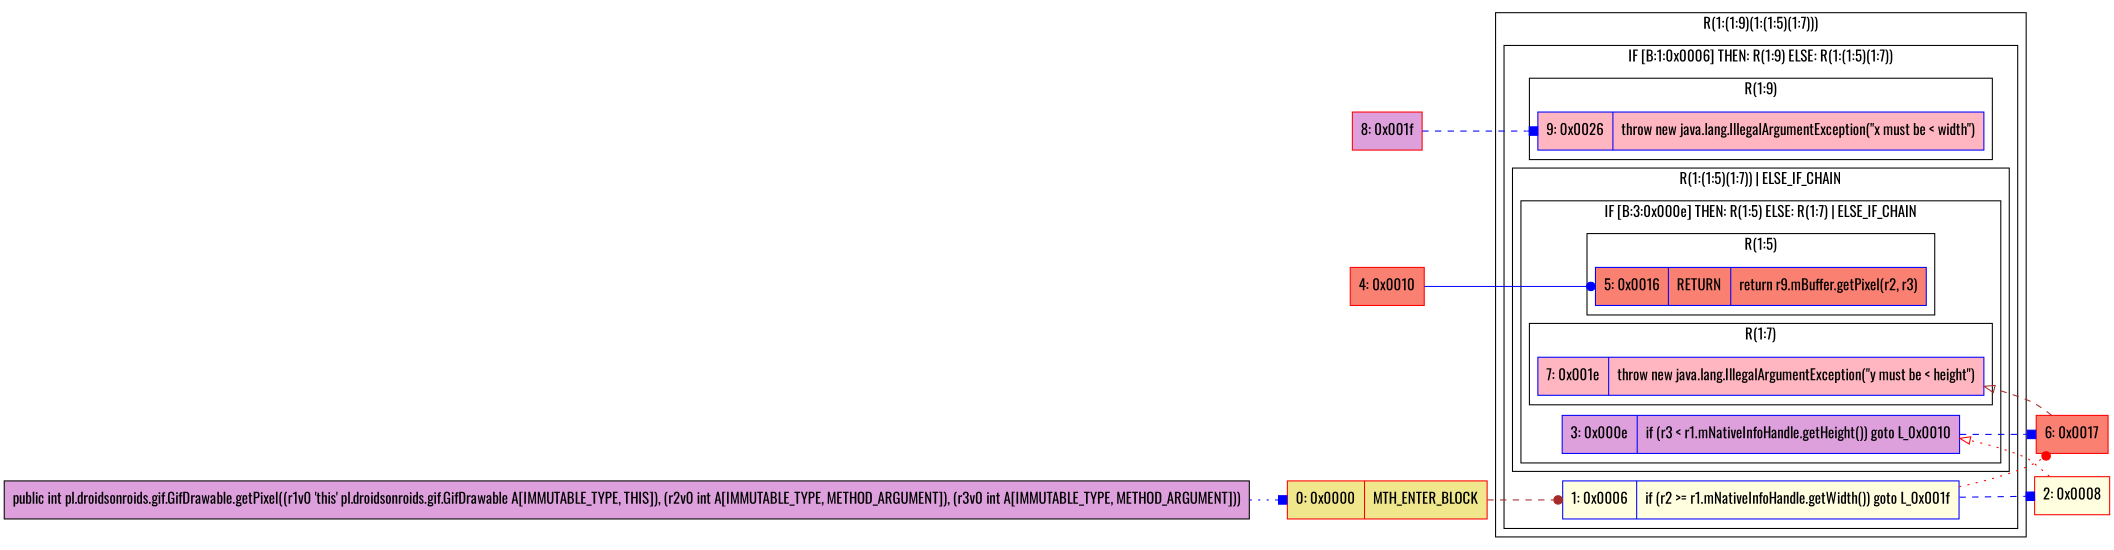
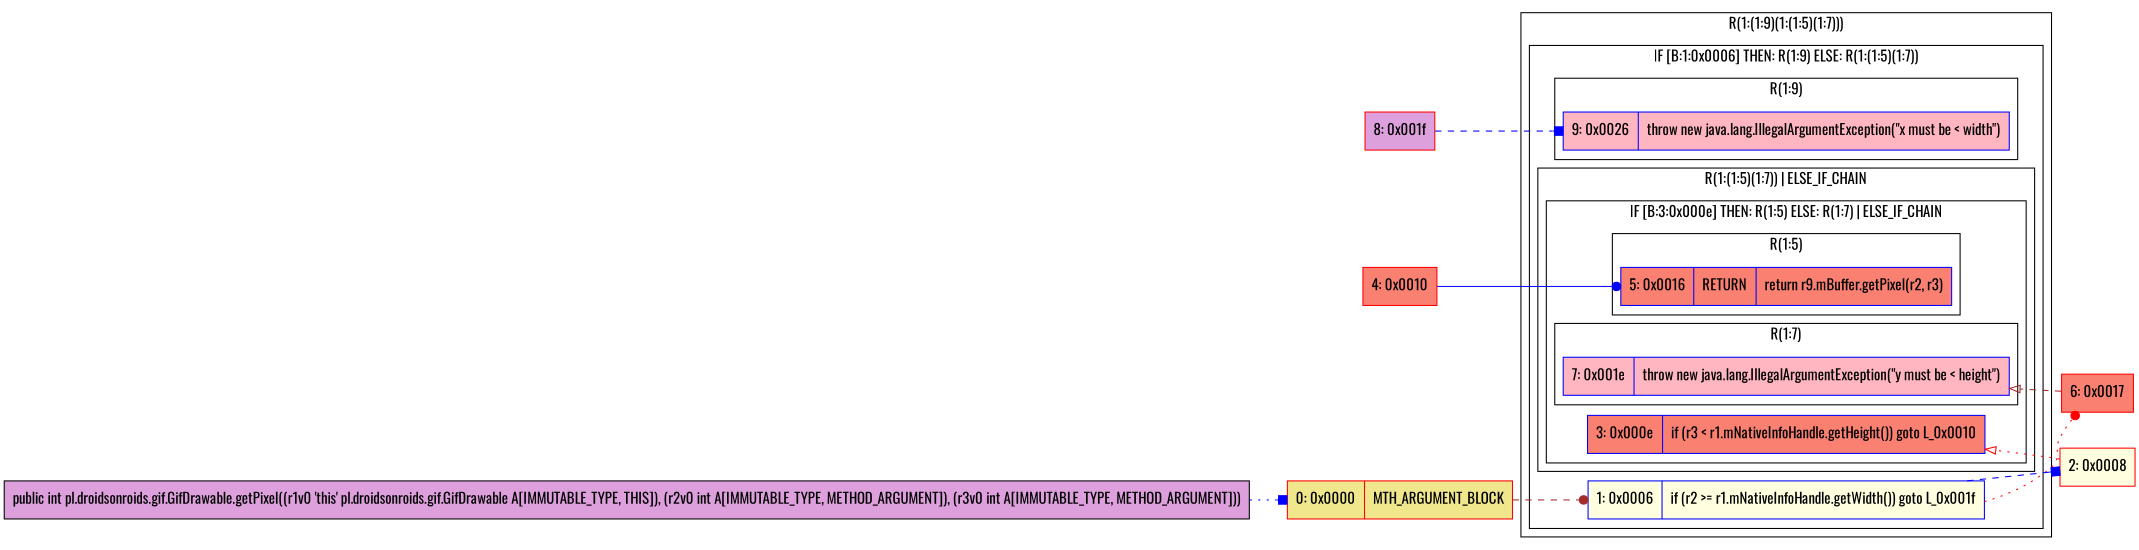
(1761, 434) -> (1786, 434)
(1992, 434) -> none
(1426, 499) -> (1439, 499)
